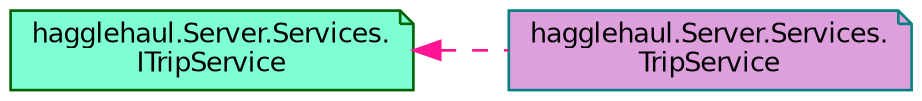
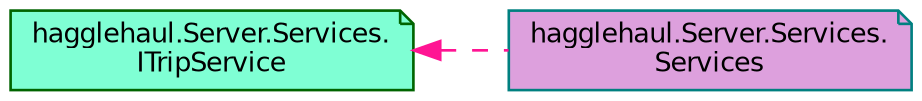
(710, 50) -> (710, 50)
